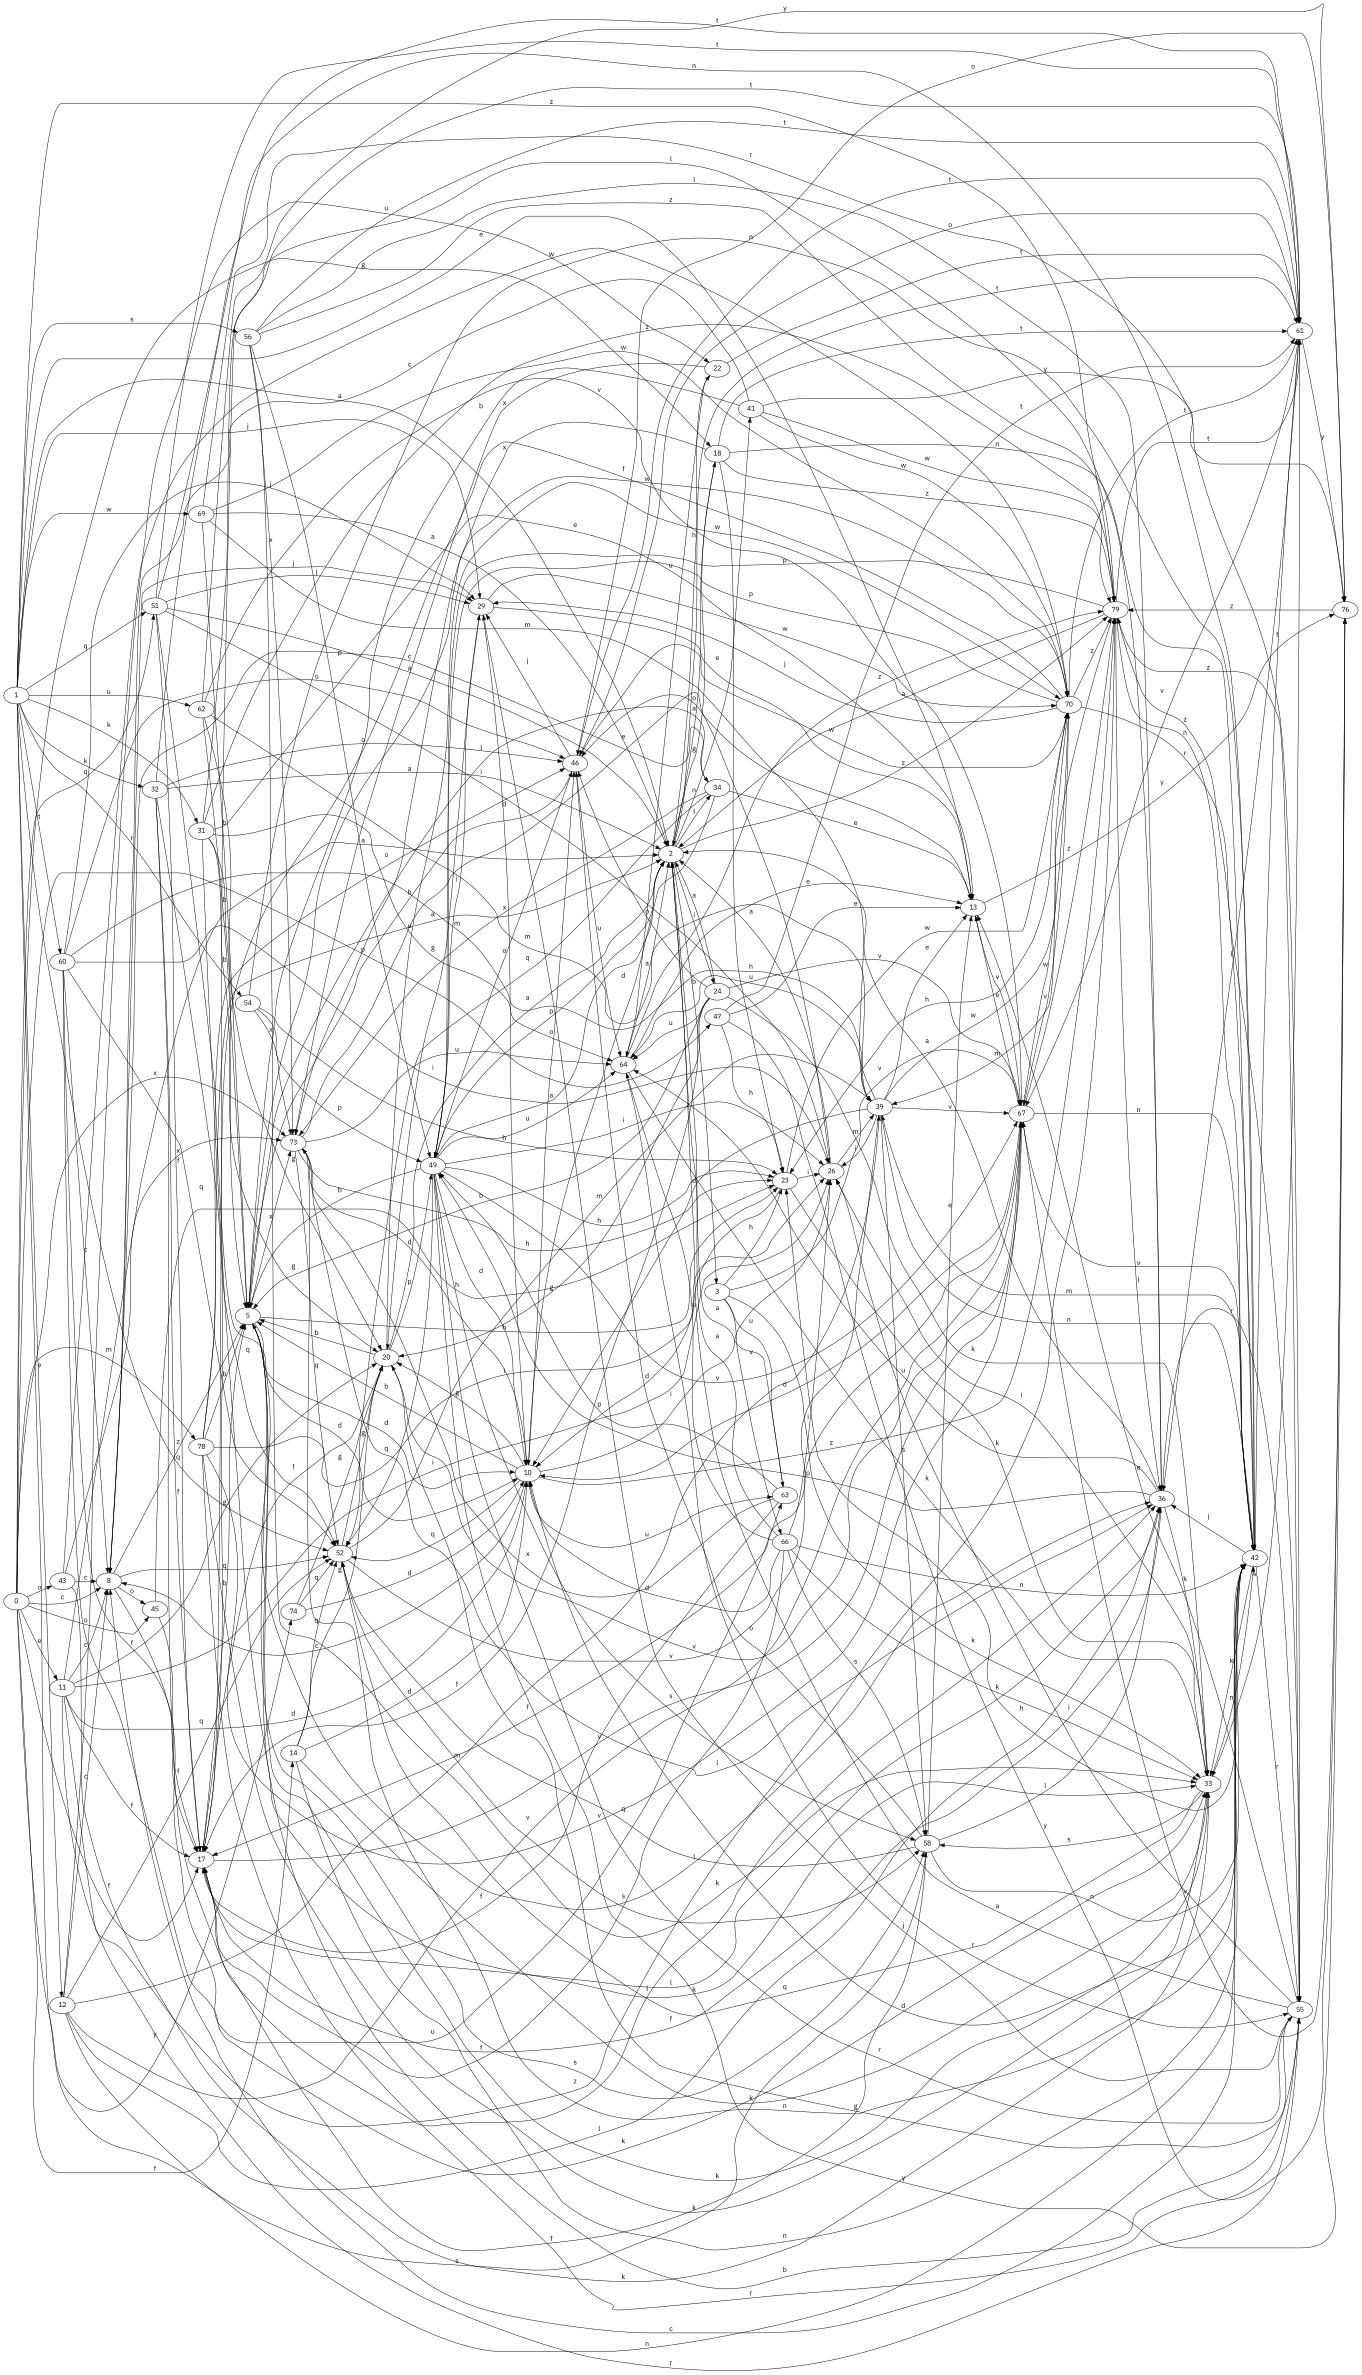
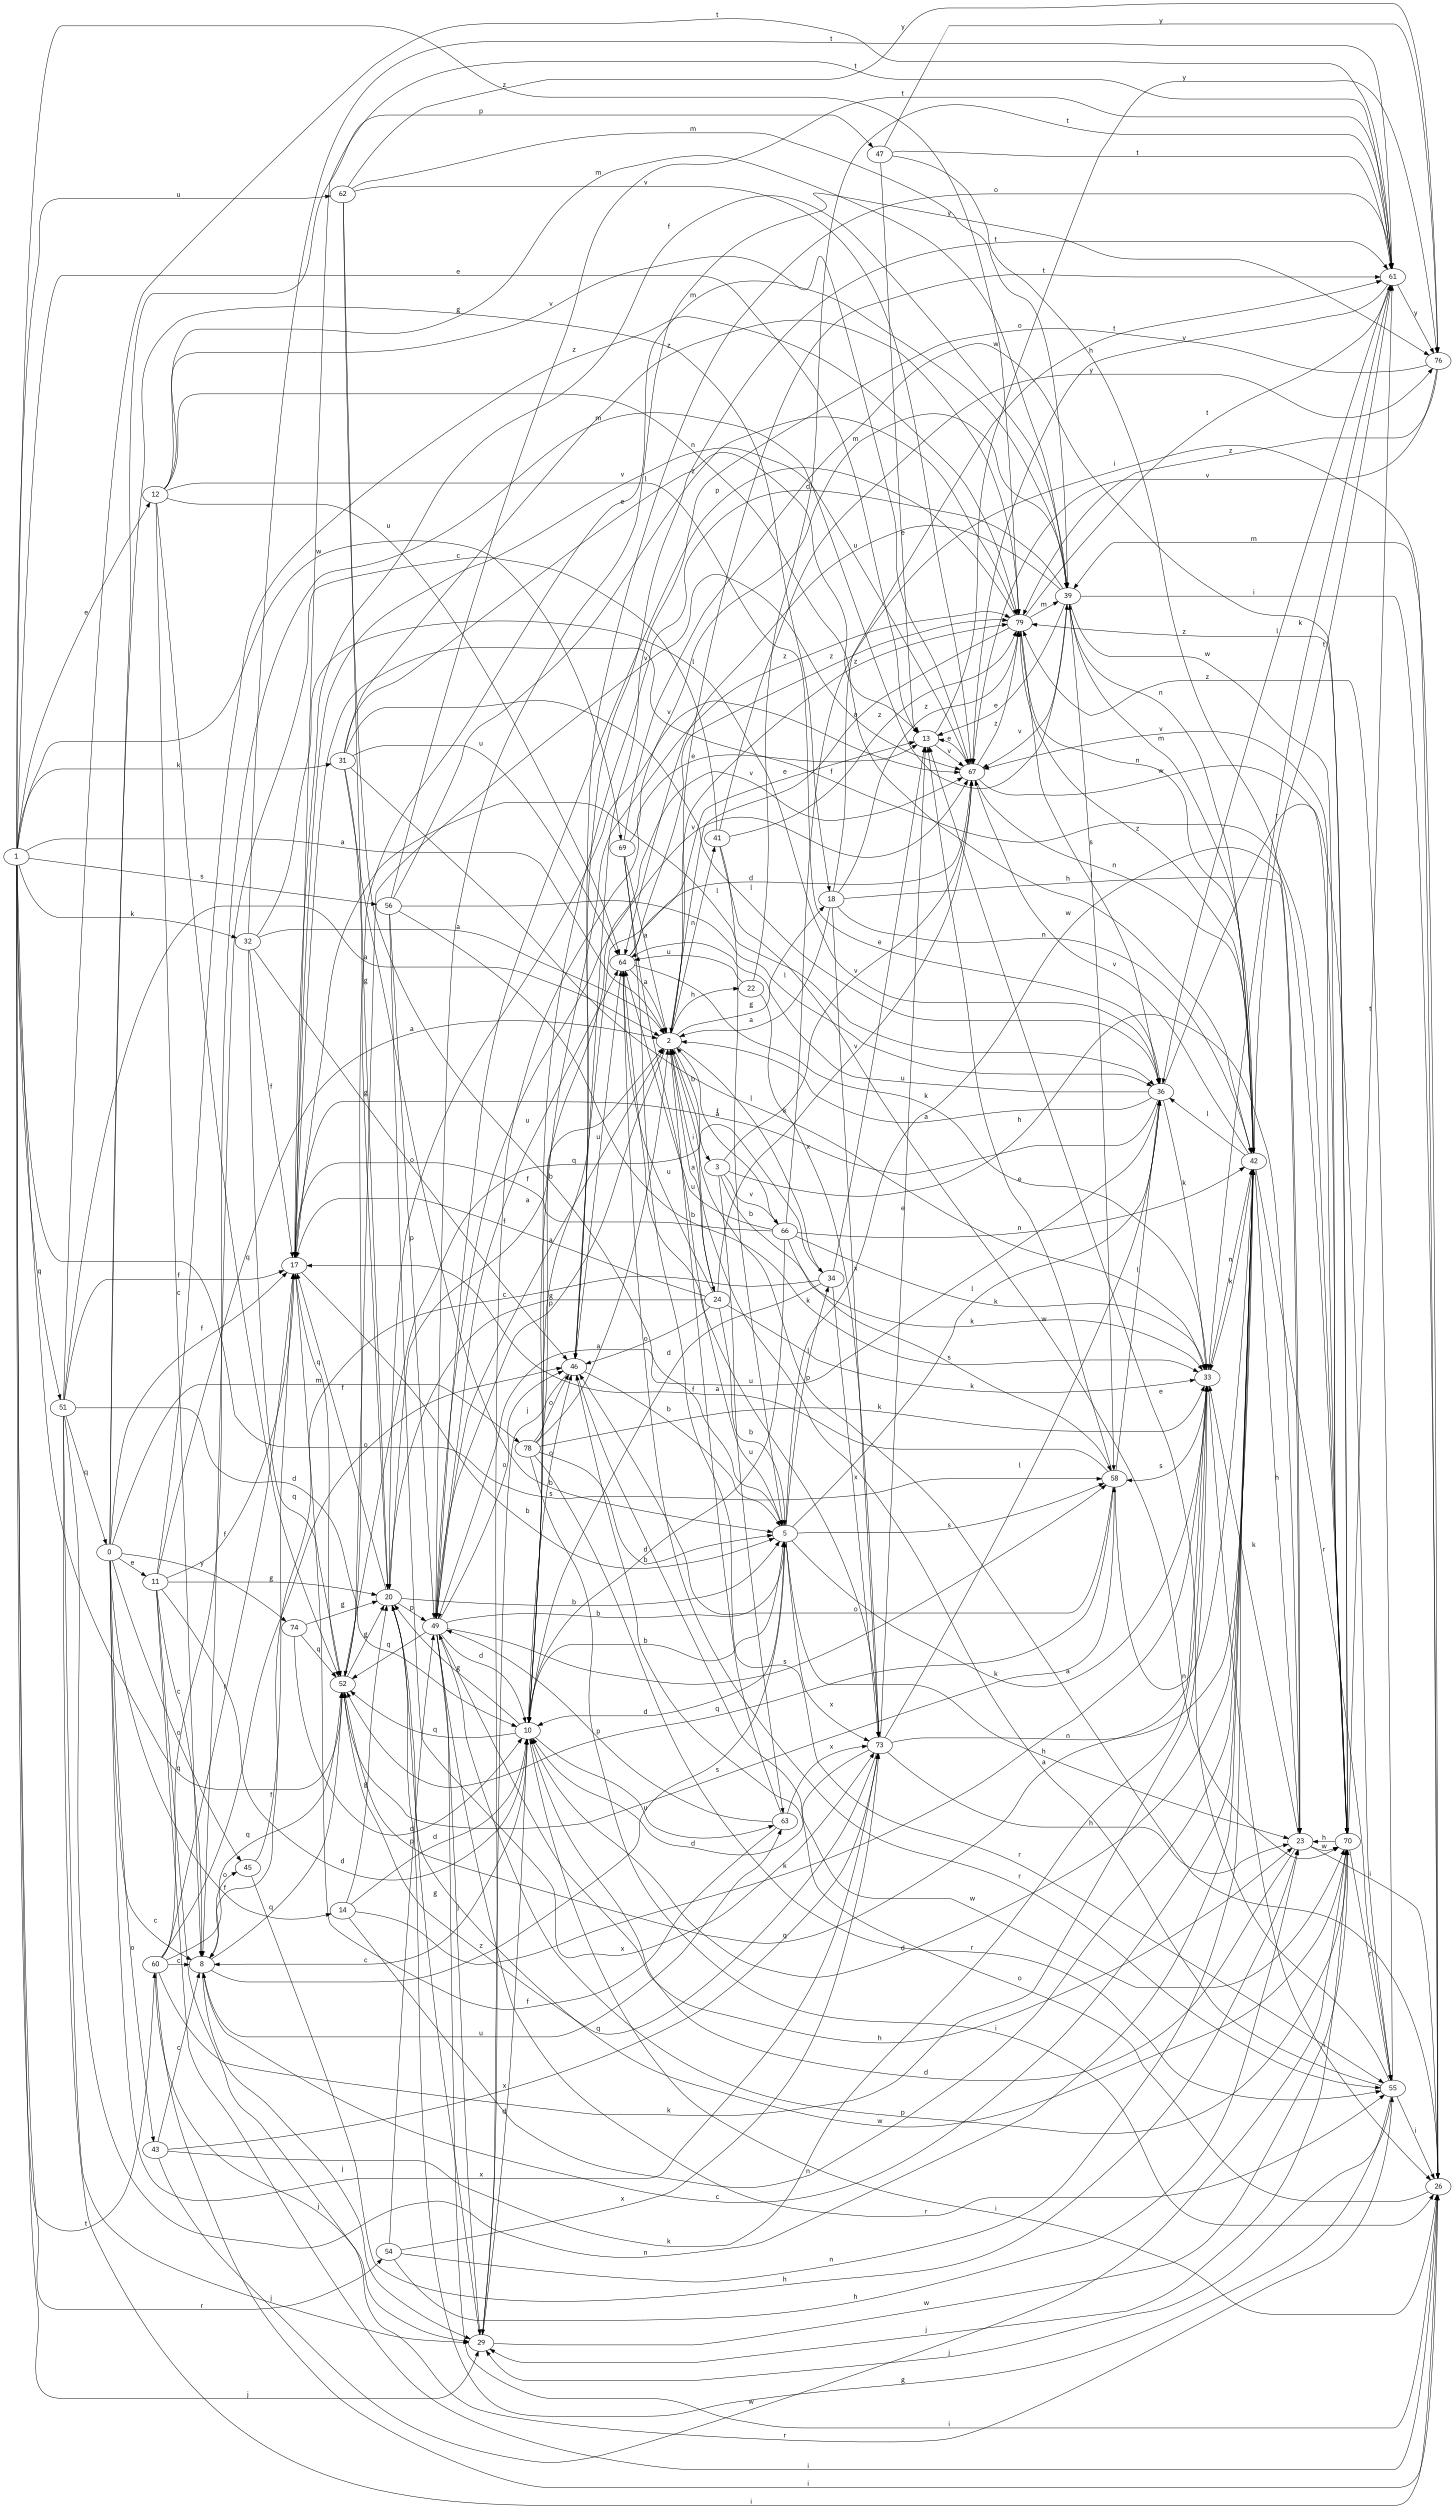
(927, 459) -> (880, 715)
(119, 851) -> (452, 620)
(22, 1083) -> (85, 1478)
(312, 1655) -> (329, 1471)
(522, 2188) -> none
